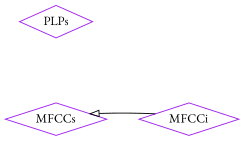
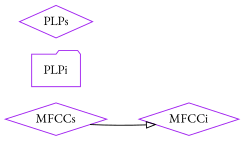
none -> (56, 70)
(127, 113) -> (118, 125)
